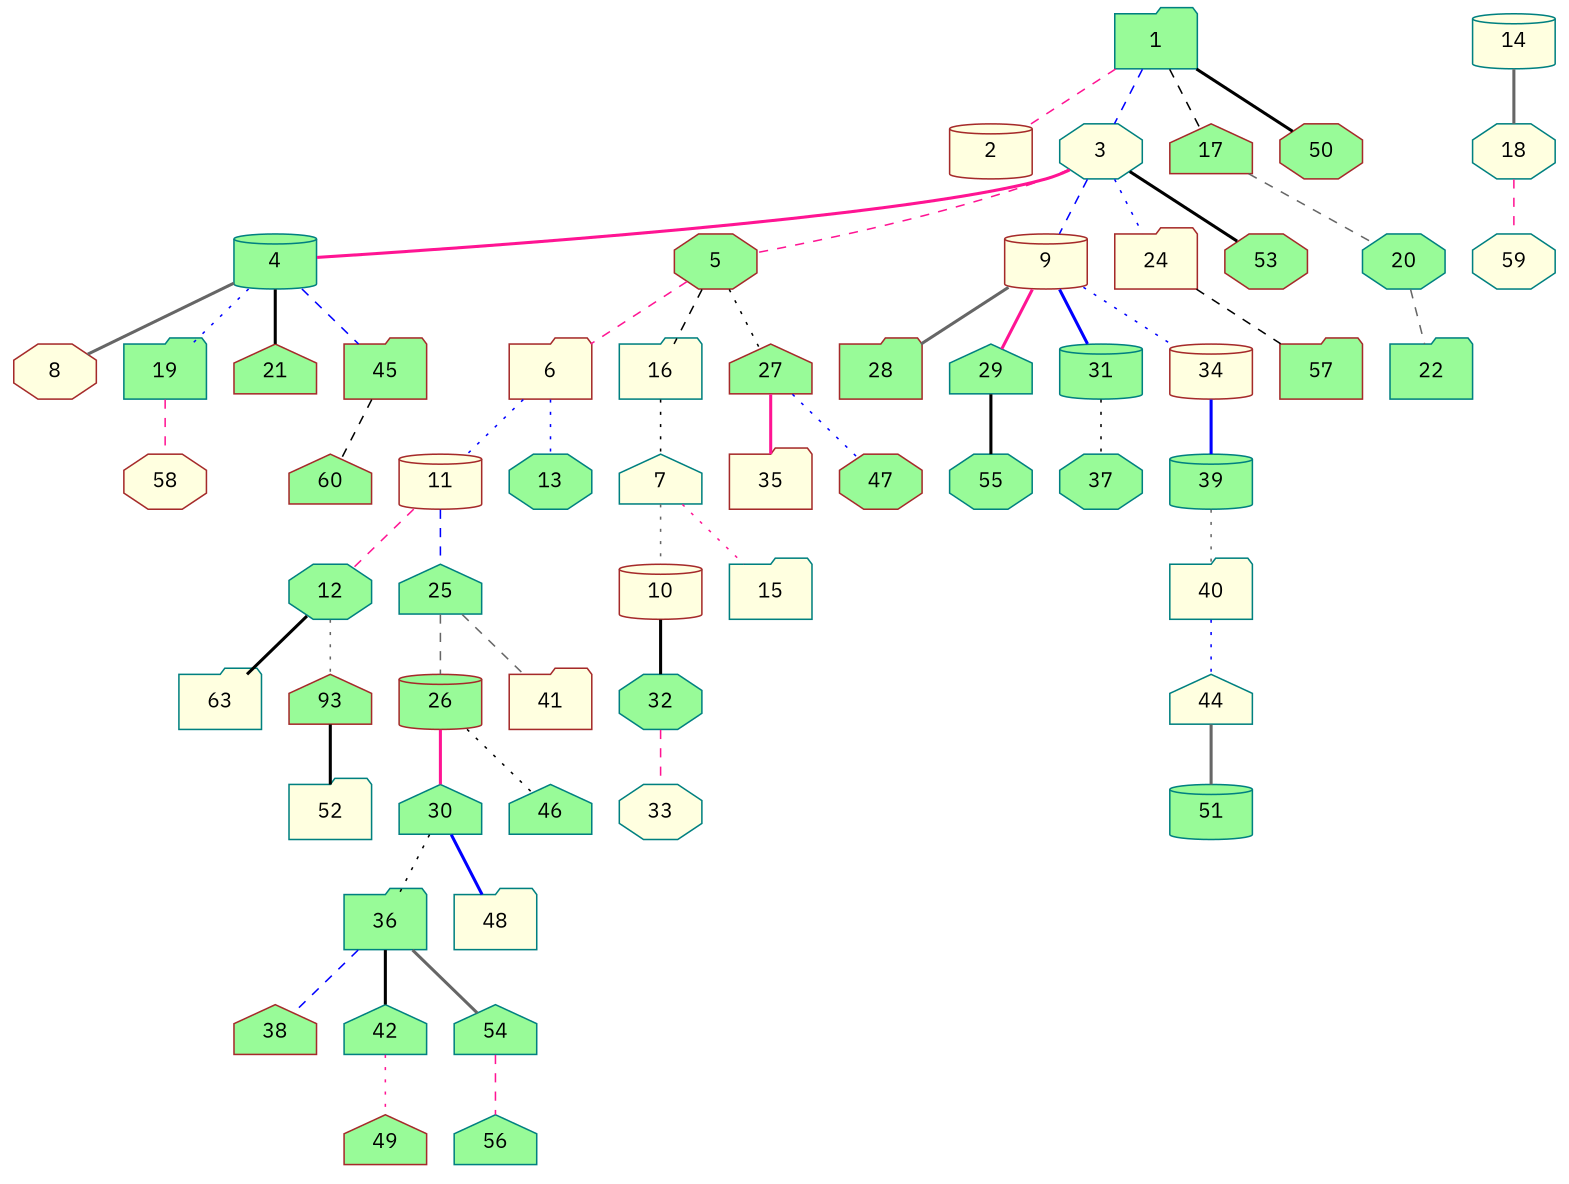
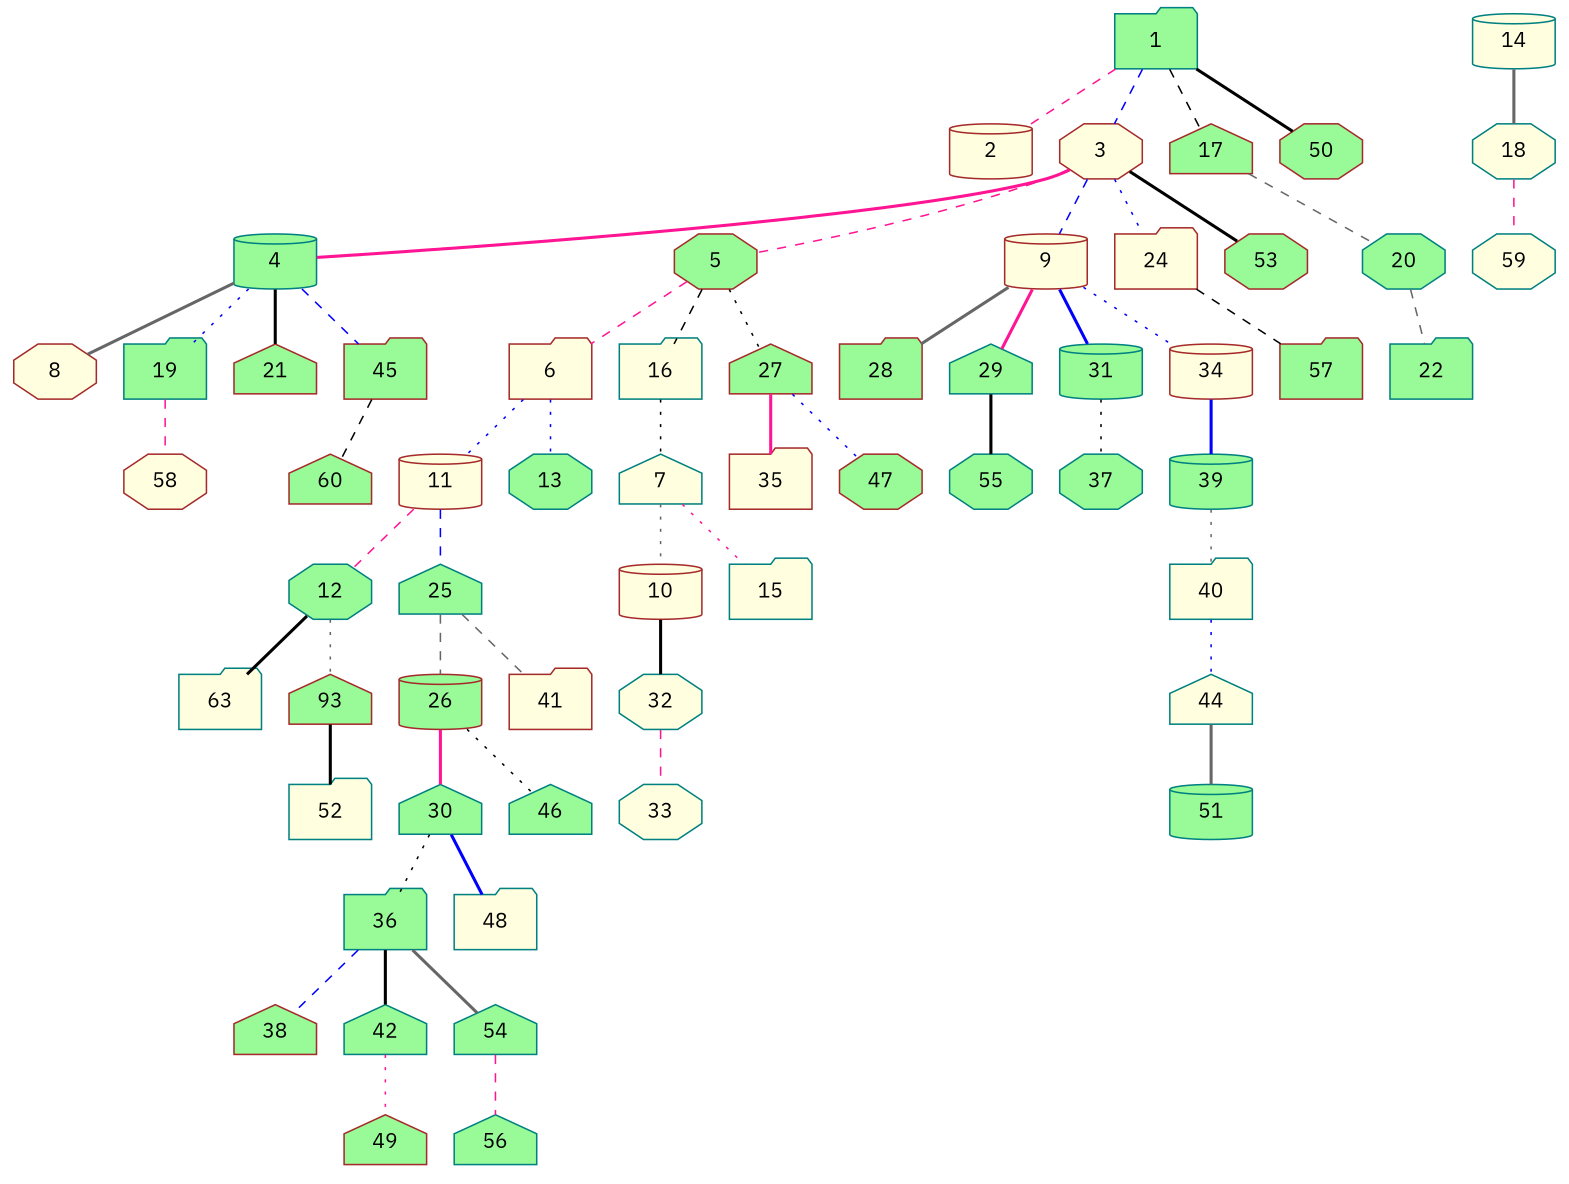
(1101, 151) -> (1101, 151)
(661, 702) -> (661, 702)
